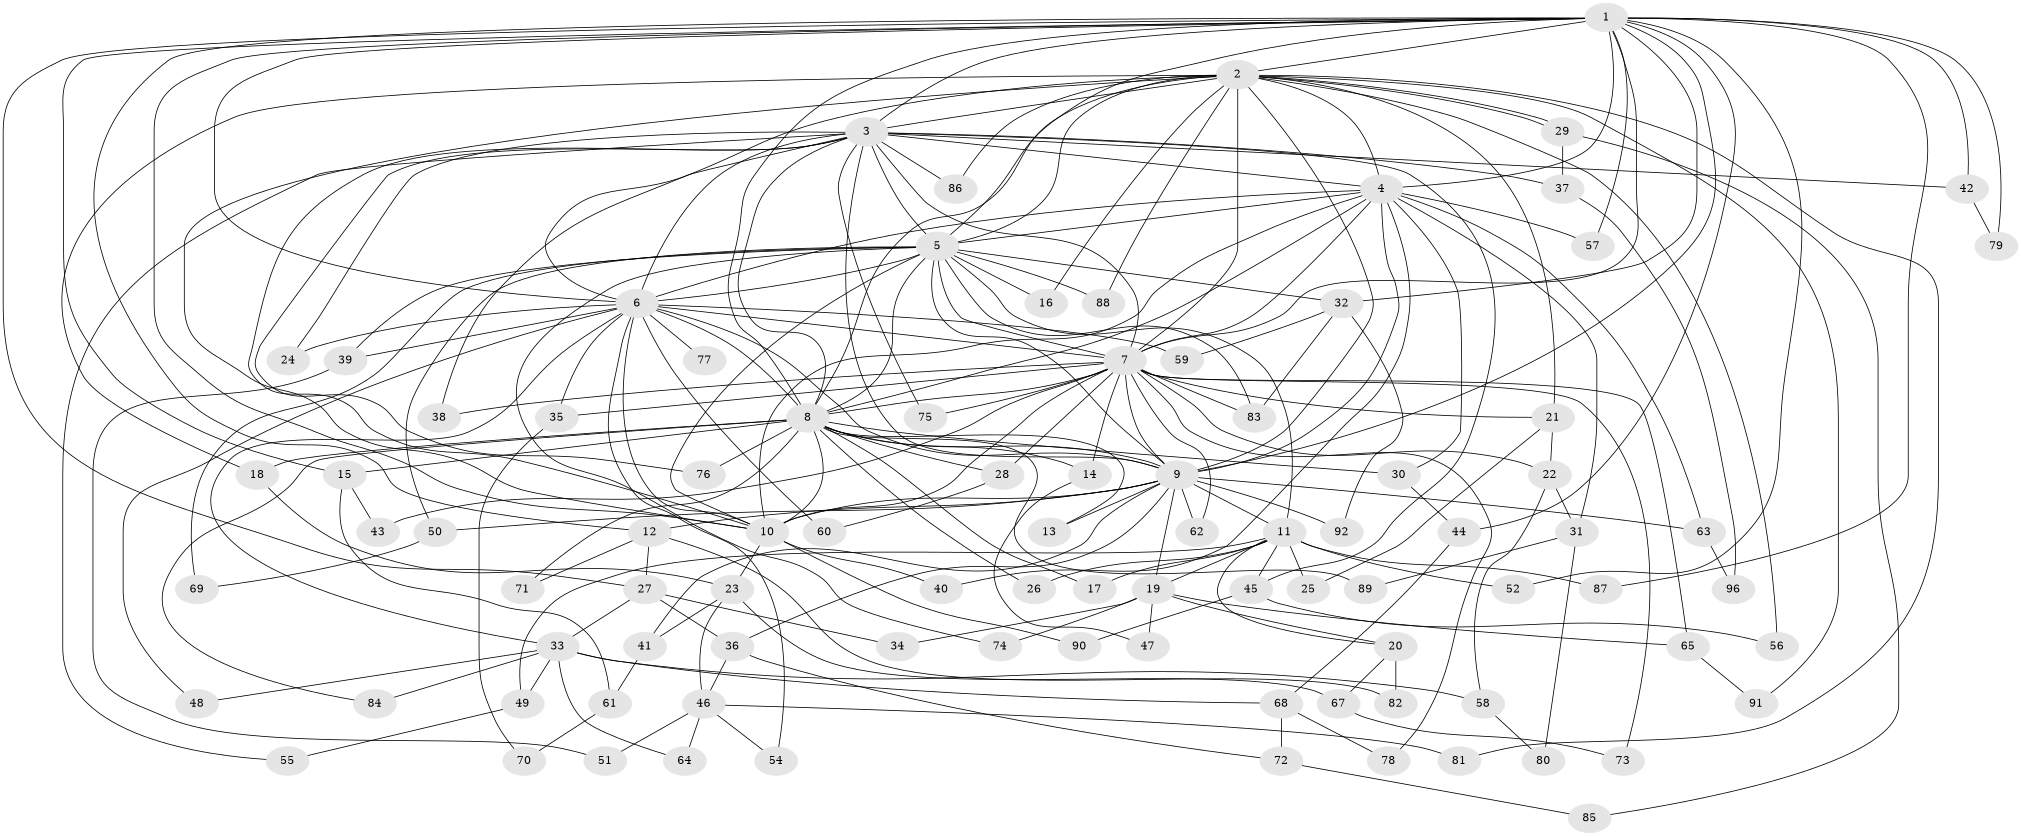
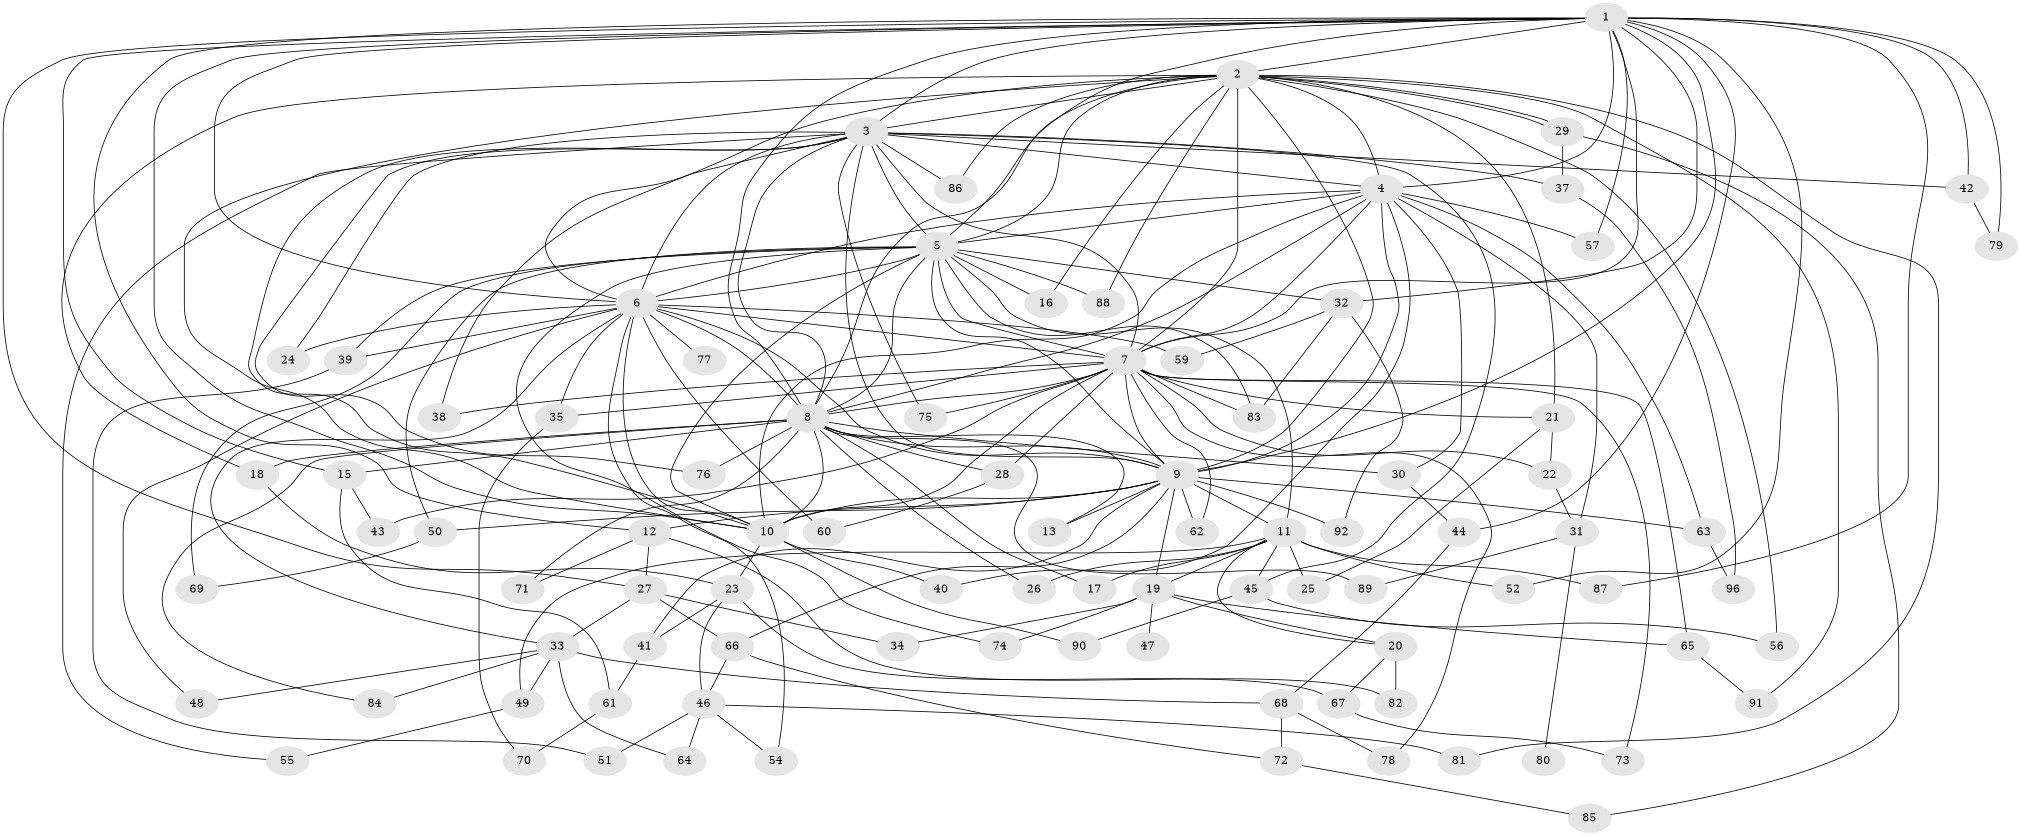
(1090, 475) -> none
(732, 647) -> (732, 647)
(1483, 704) -> none
